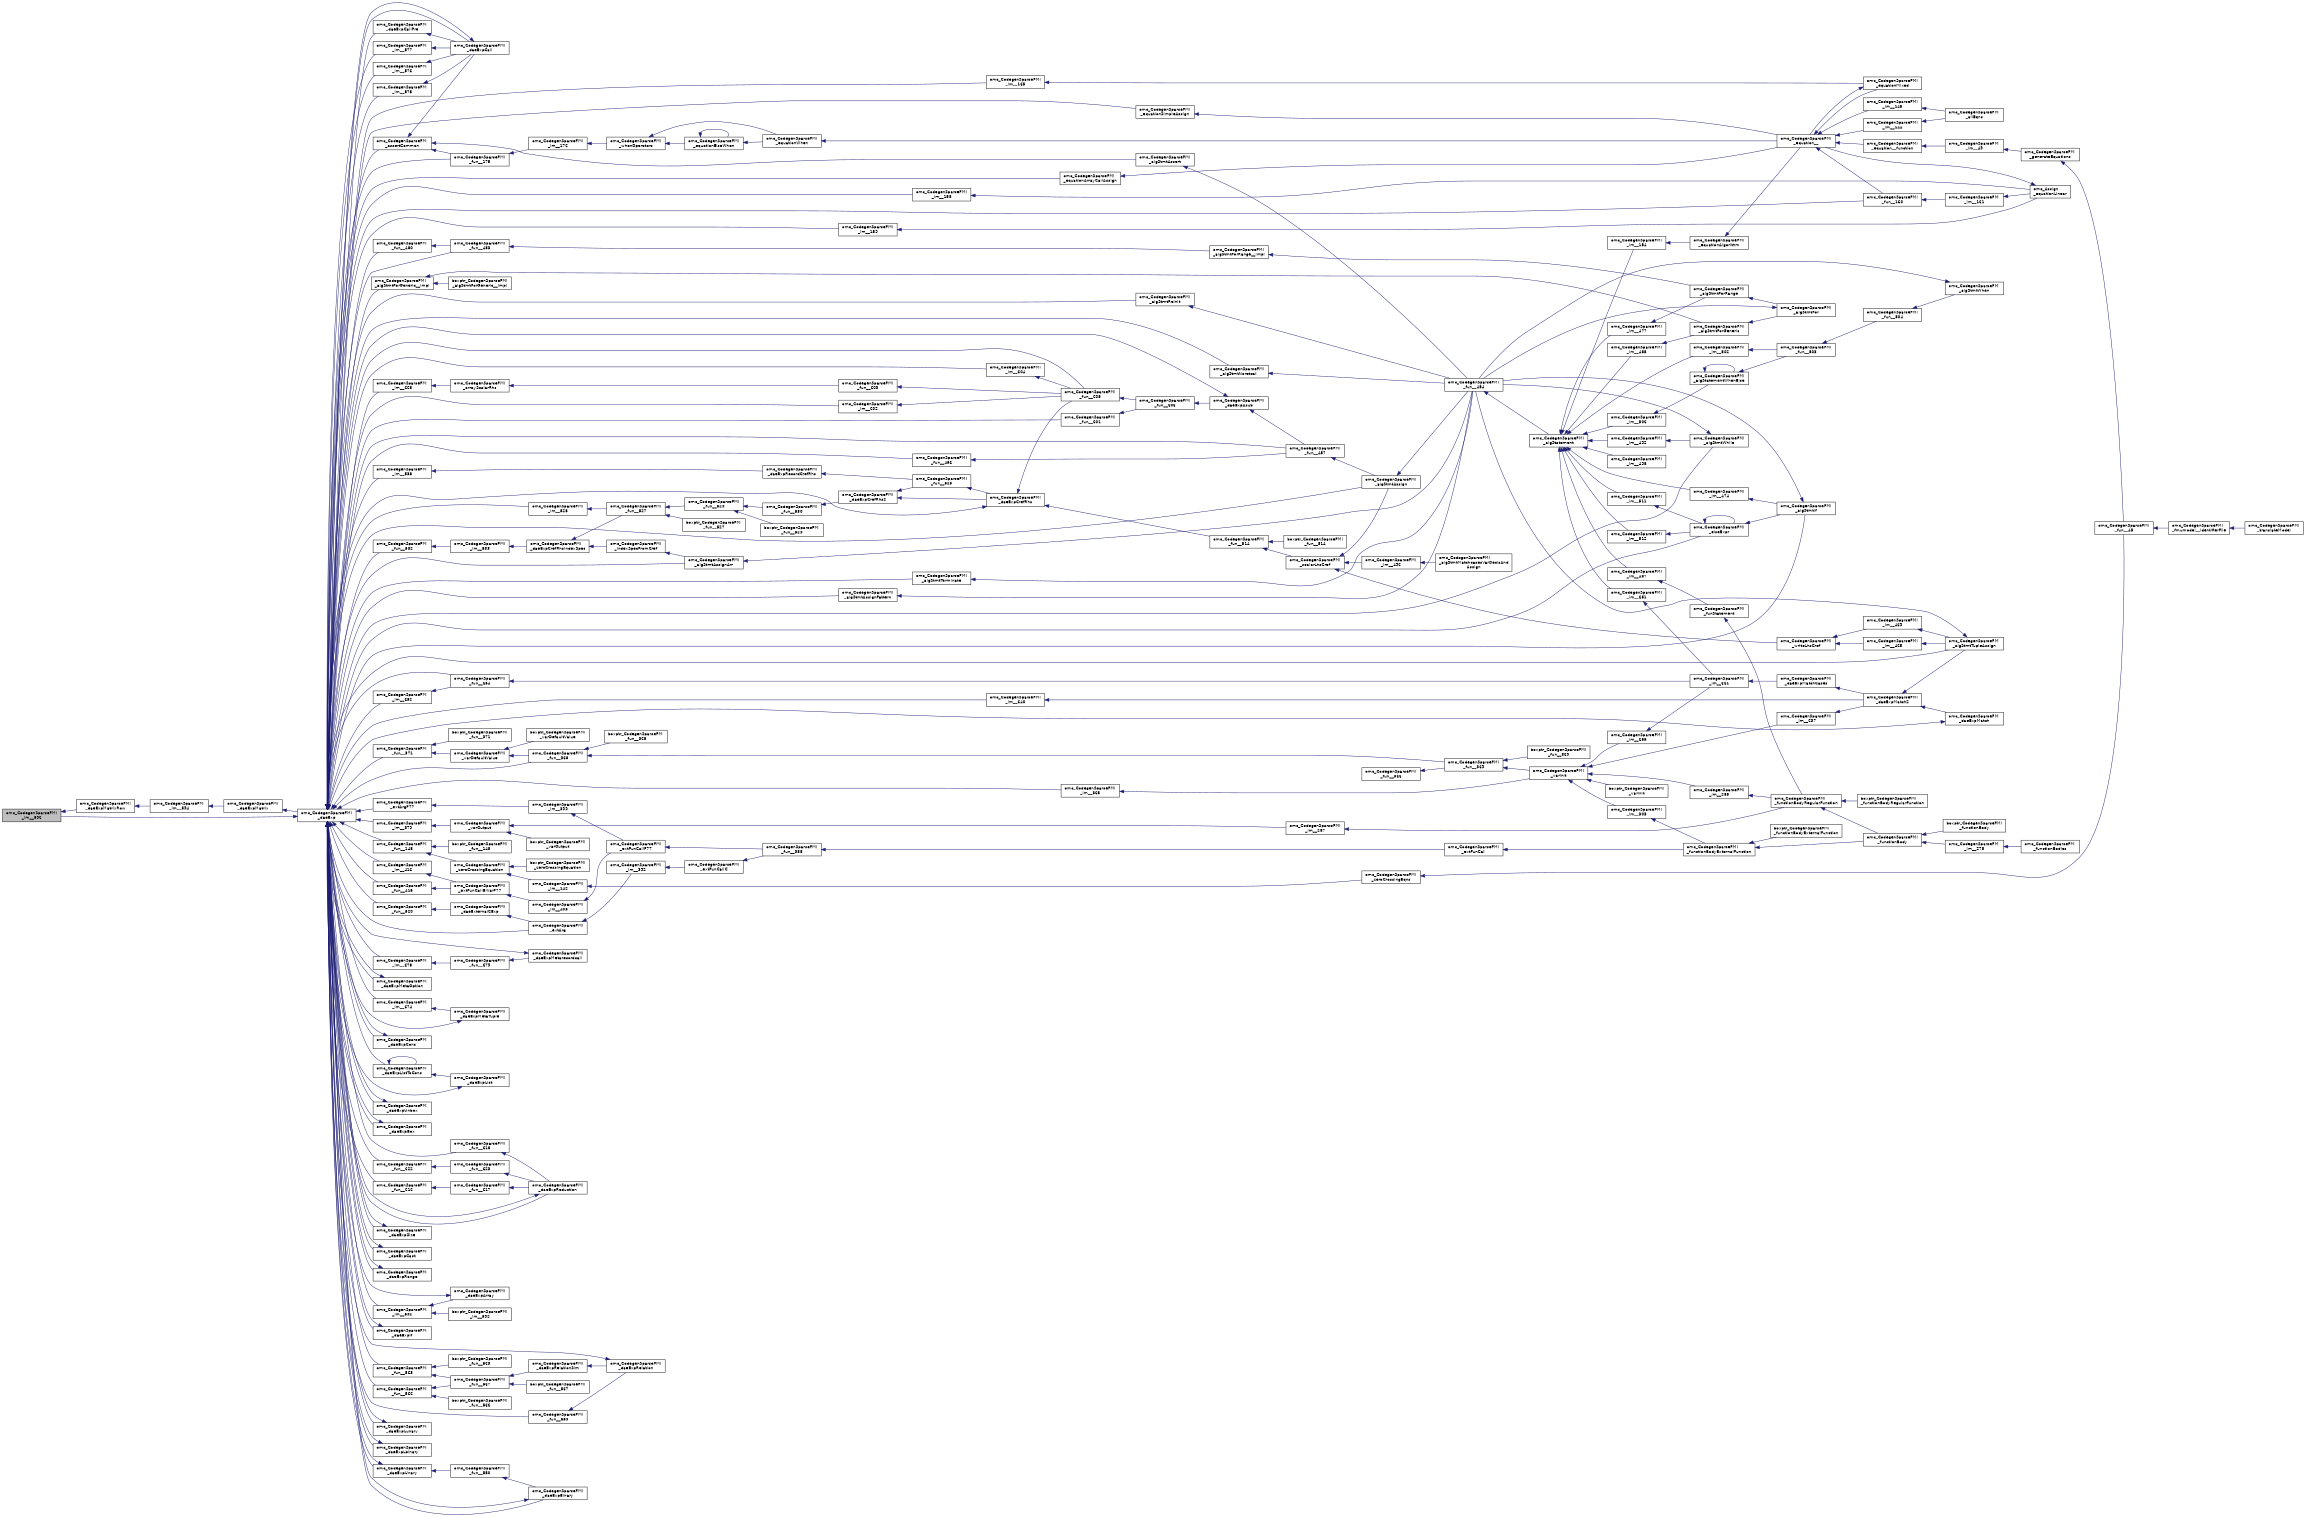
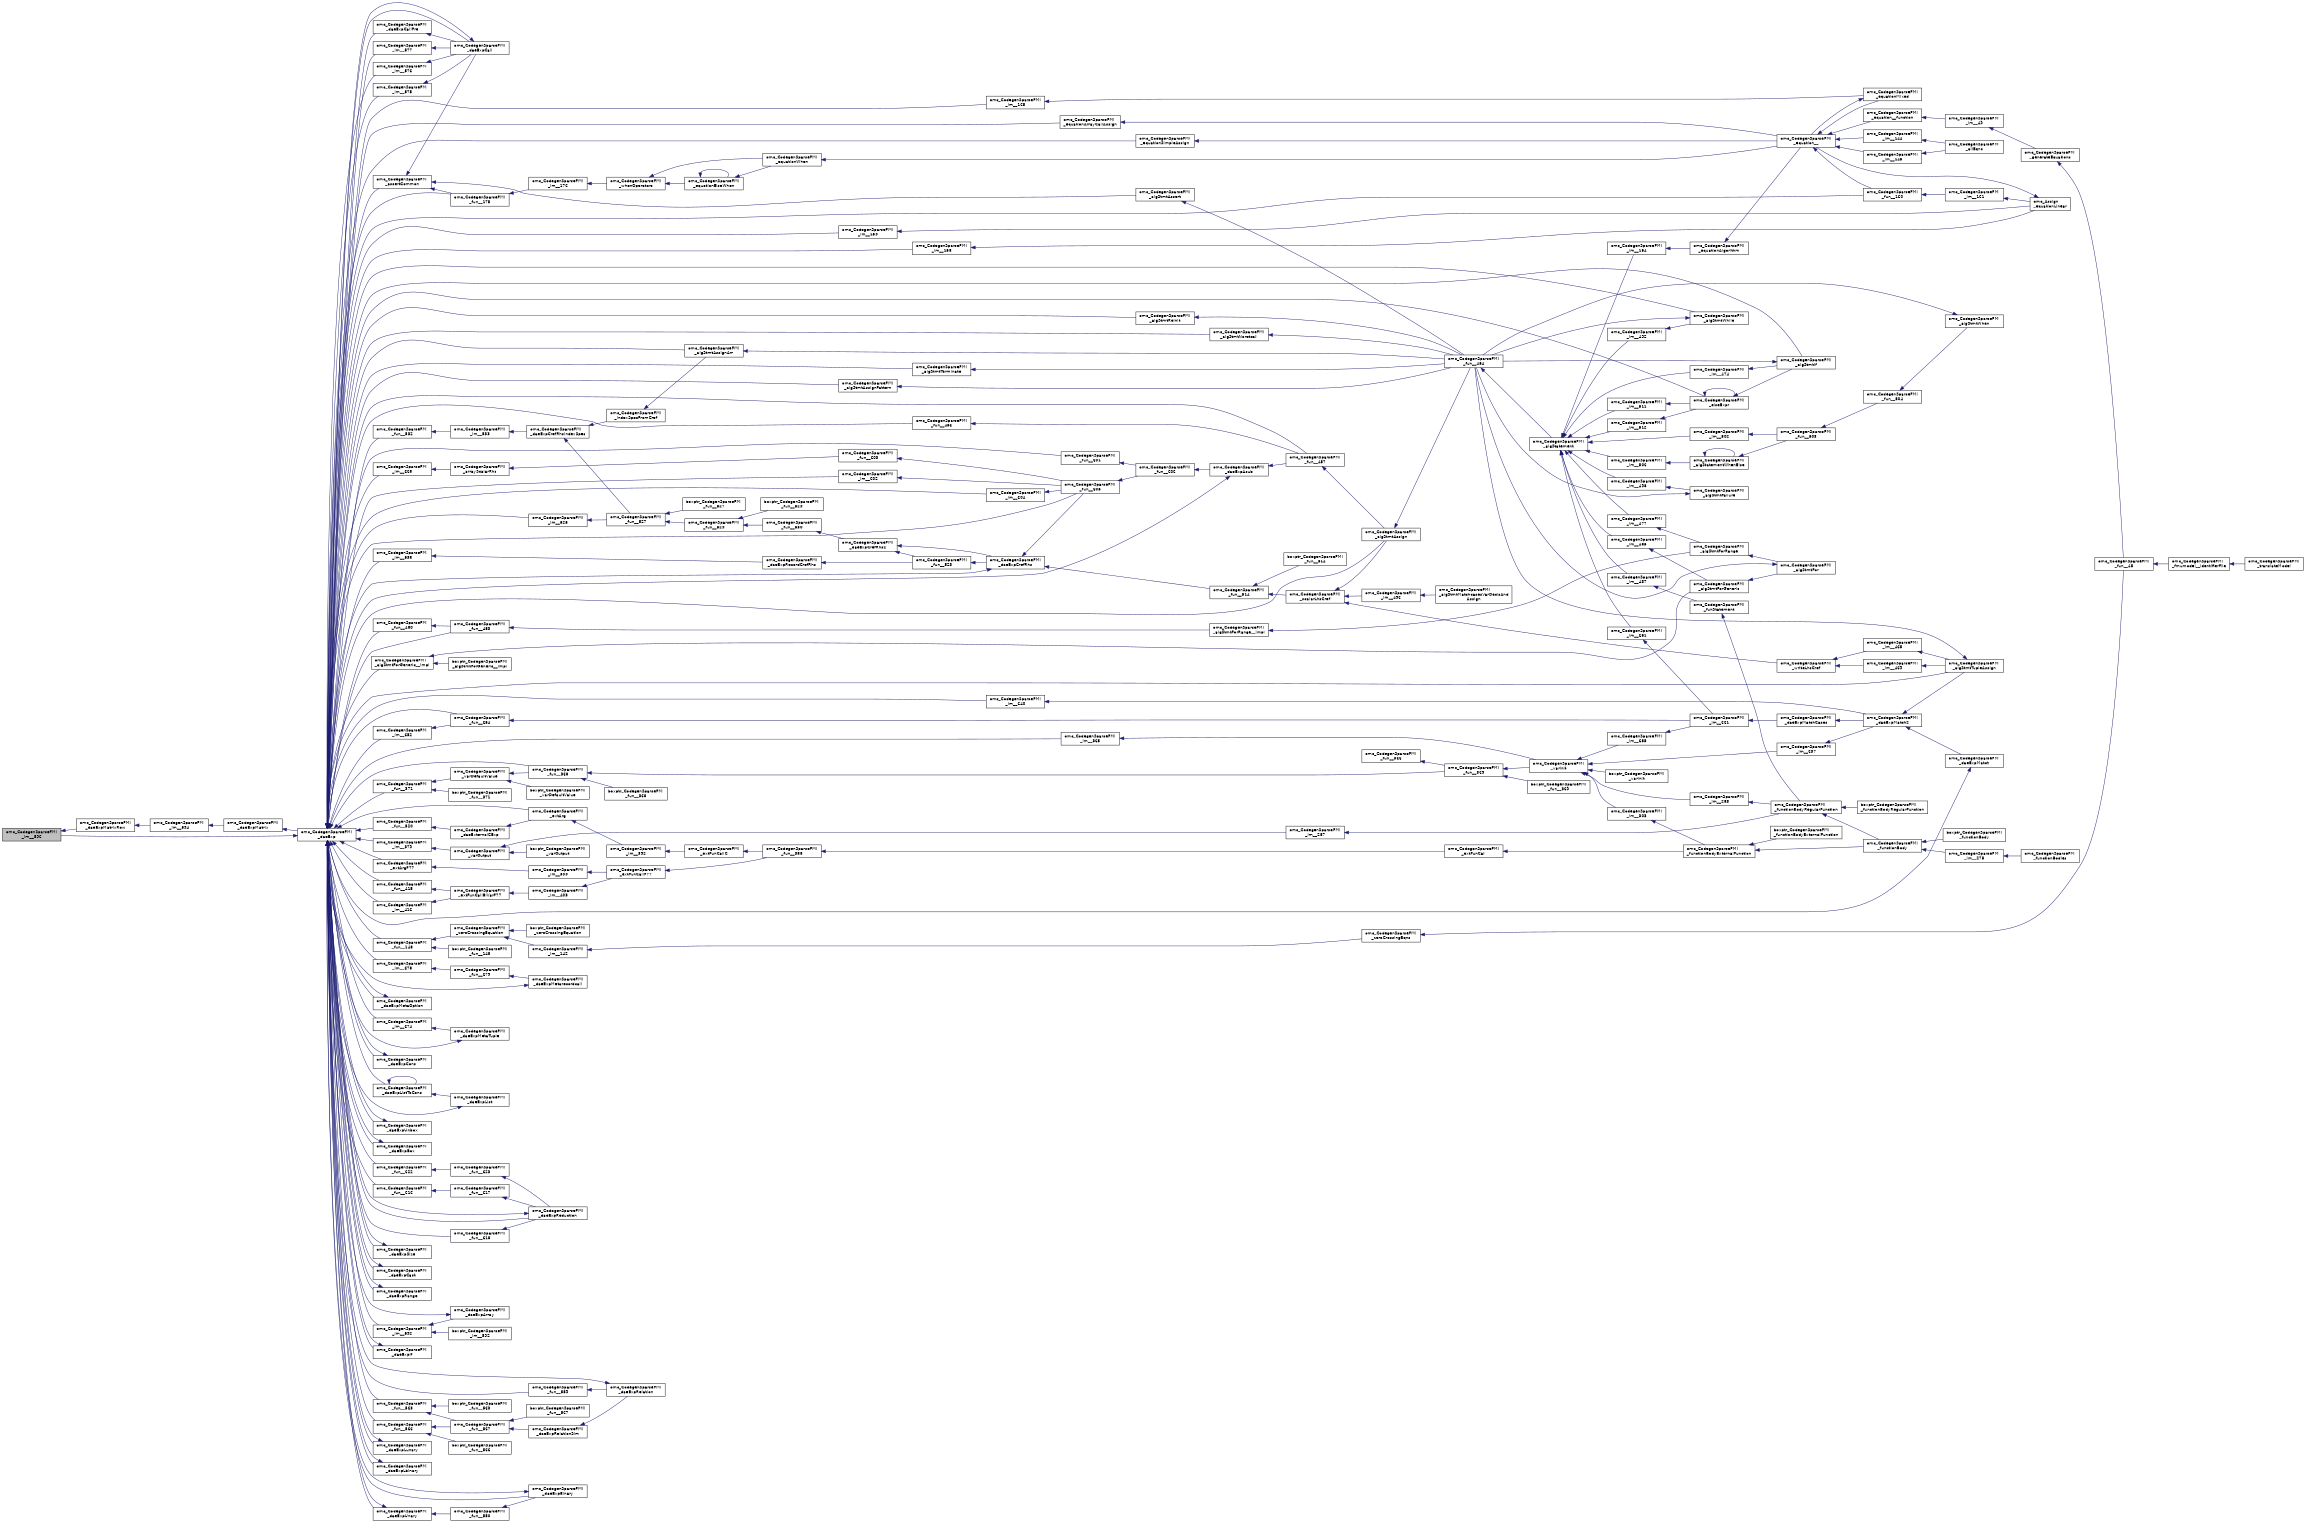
none -> (1719, 493)
